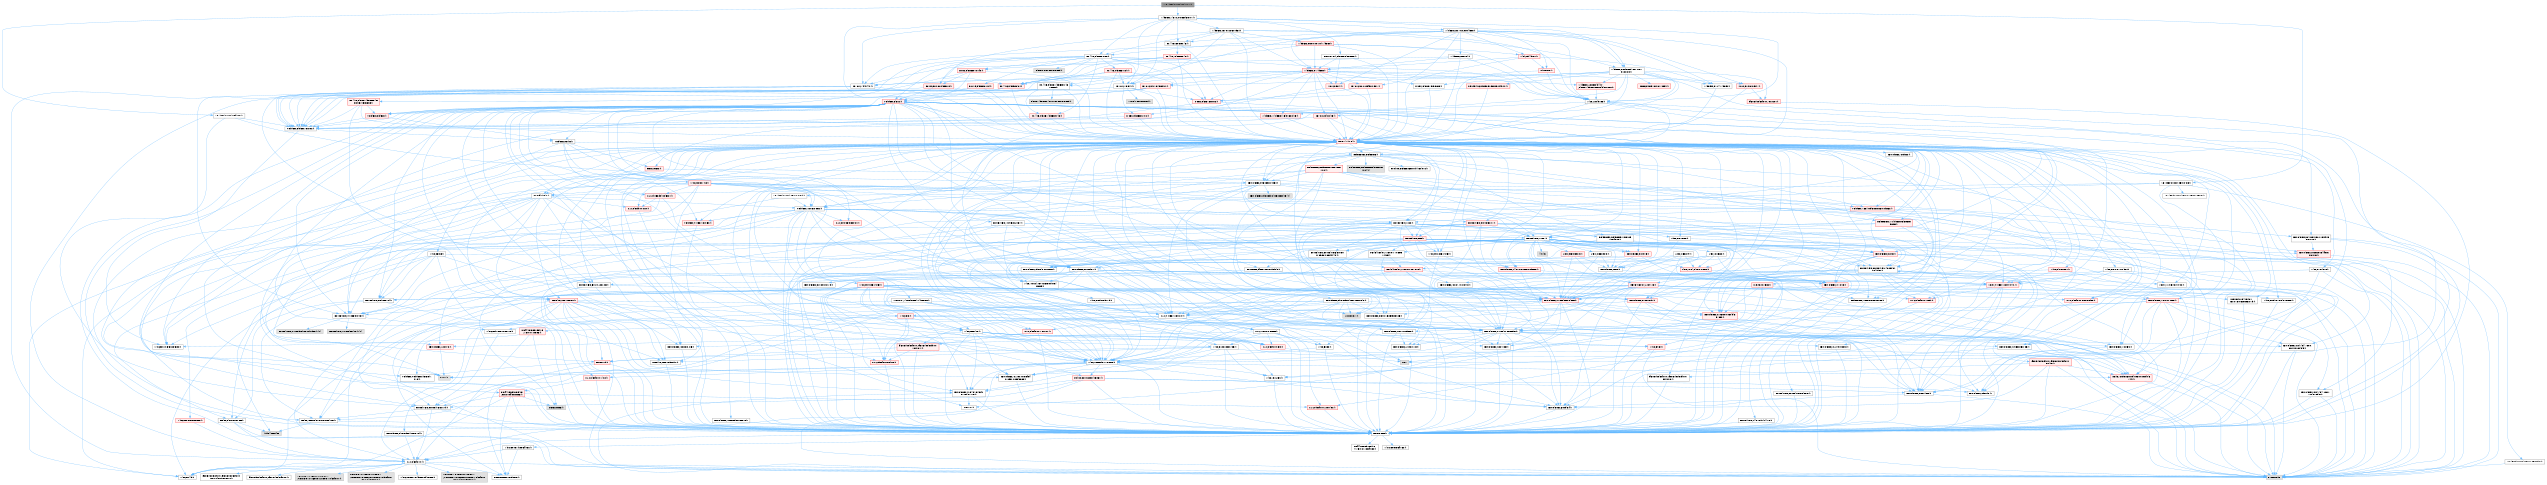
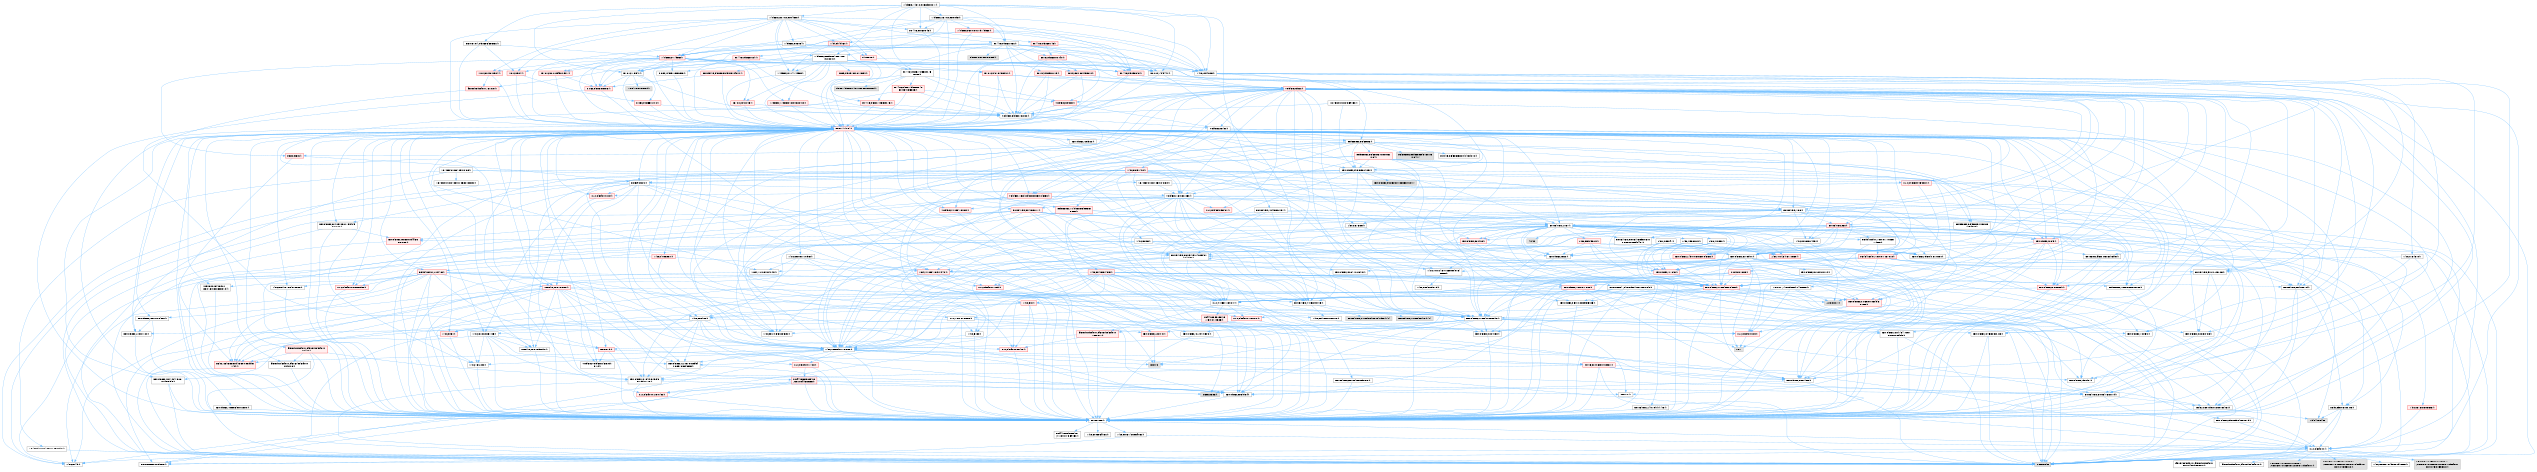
(1178, 5) -> none
(1596, 86) -> none
(1908, 164) -> (1411, 133)
(1346, 300) -> (1631, 288)
